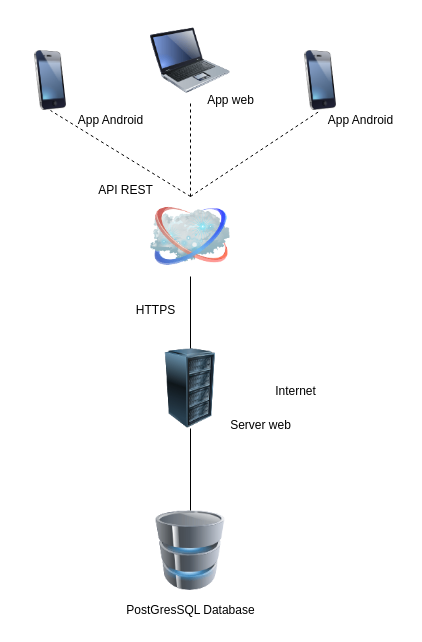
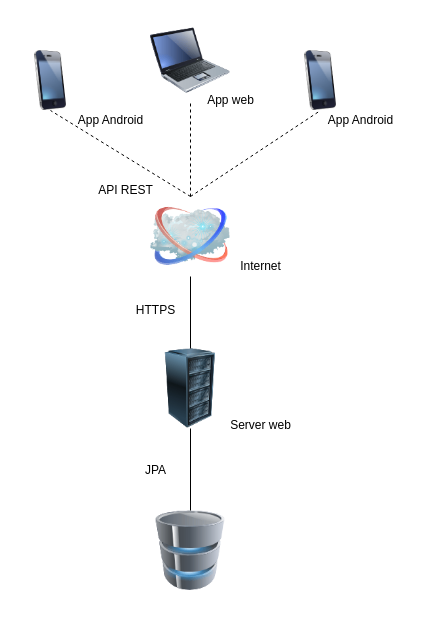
(296, 392) -> (261, 267)
none -> (156, 471)
(191, 611) -> none
